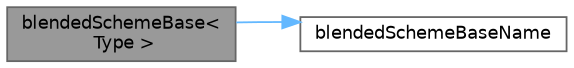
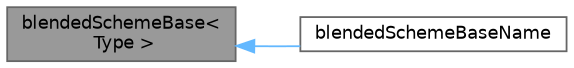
(259, 22) -> (277, 46)
